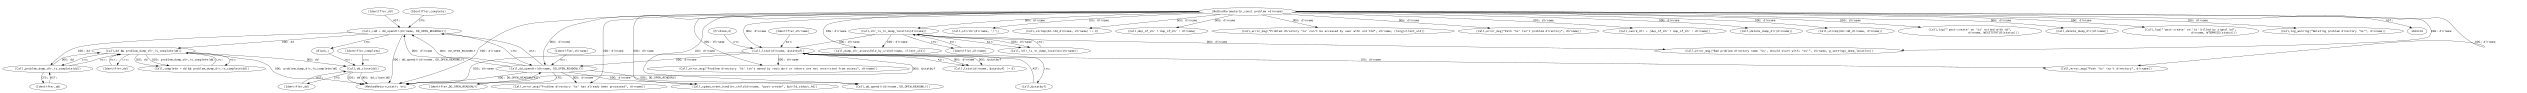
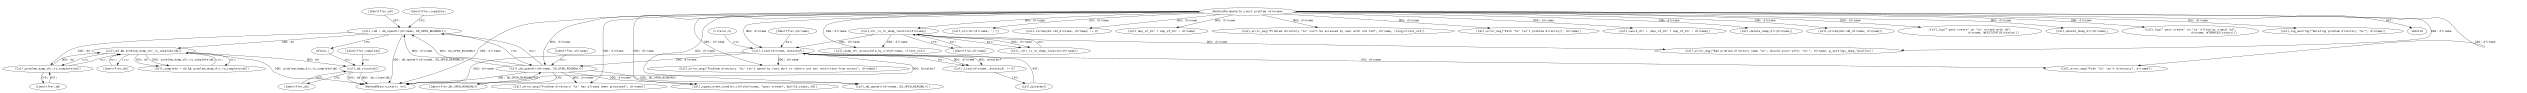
(722, 31) -> (722, 31)
(986, 56) -> (1009, 78)
